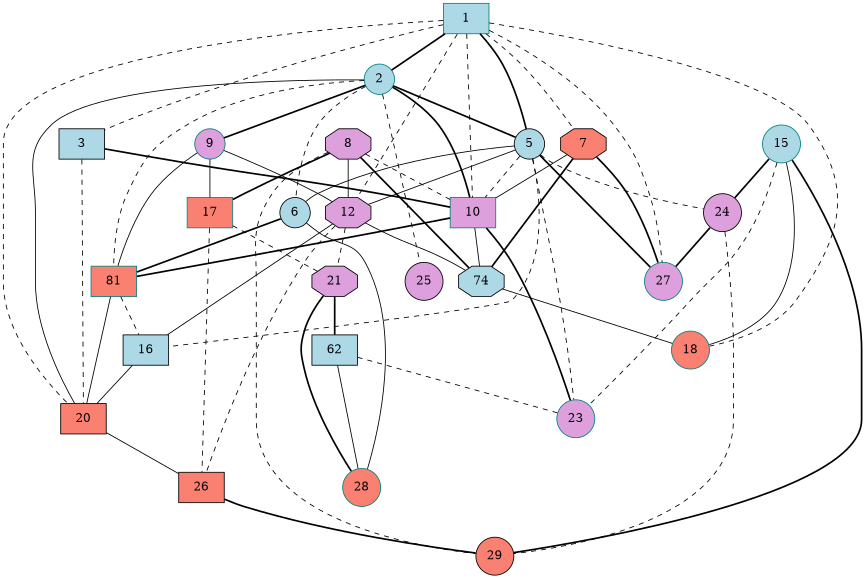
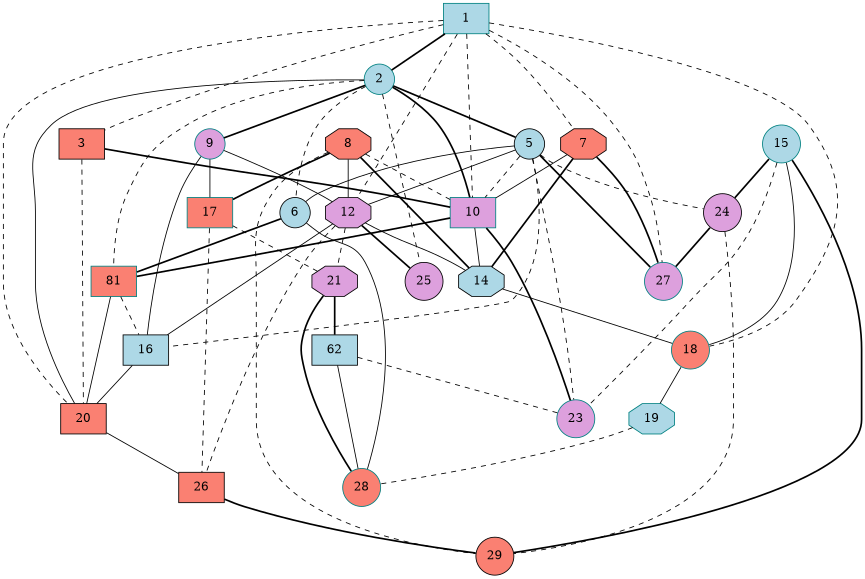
(509, 78) -> none
(82, 144) -> (82, 144)
(348, 144) -> (348, 144)
(146, 201) -> (164, 242)
none -> (386, 247)
(481, 281) -> (481, 281)
none -> (652, 419)
